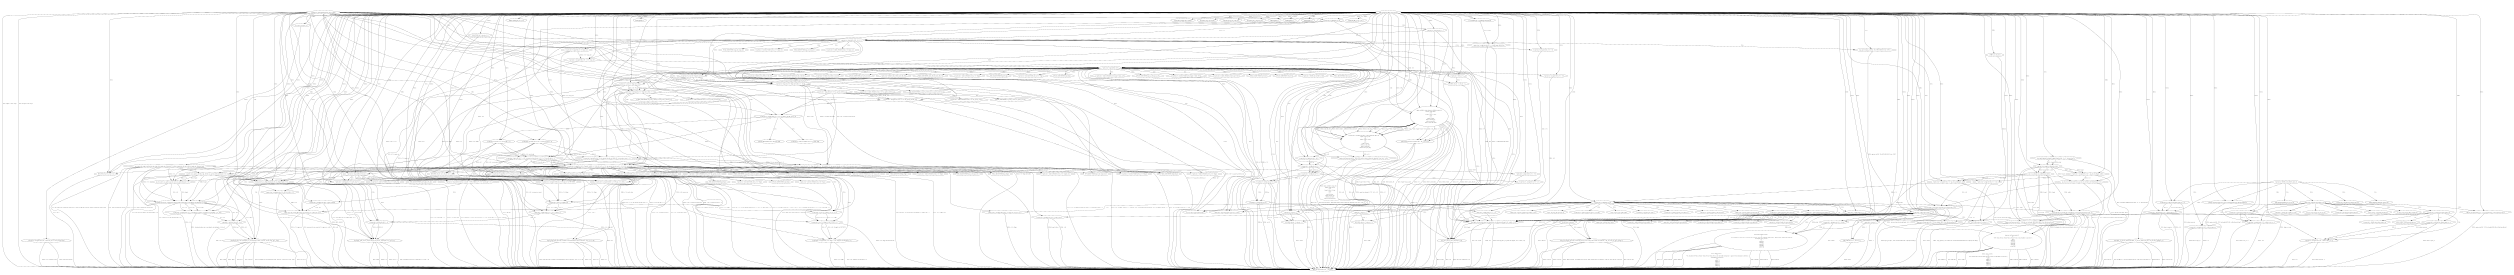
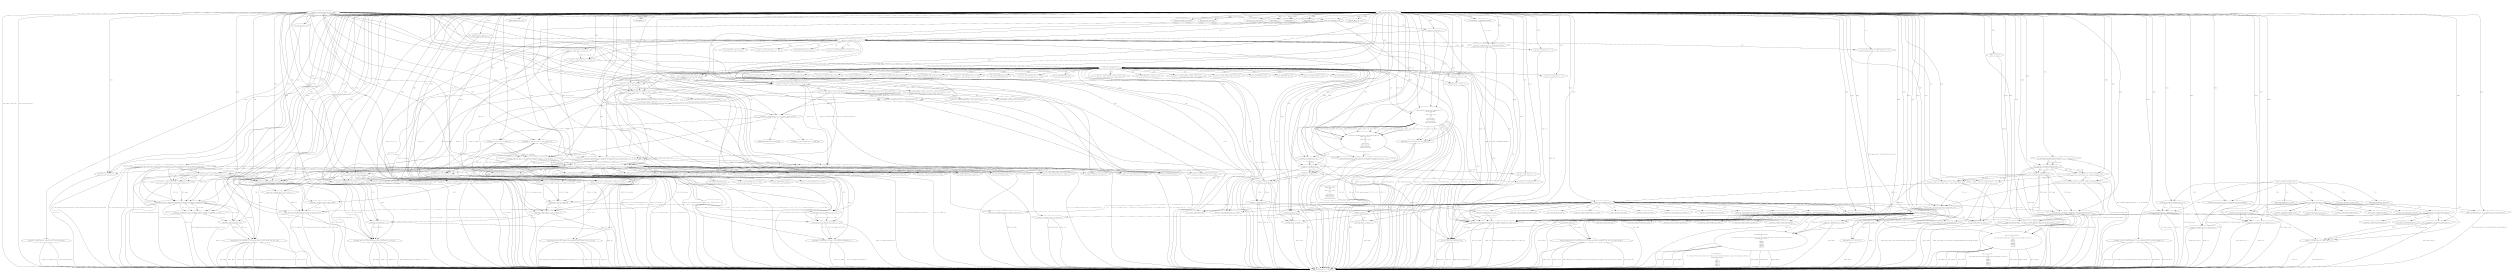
(1231, 20) -> none
